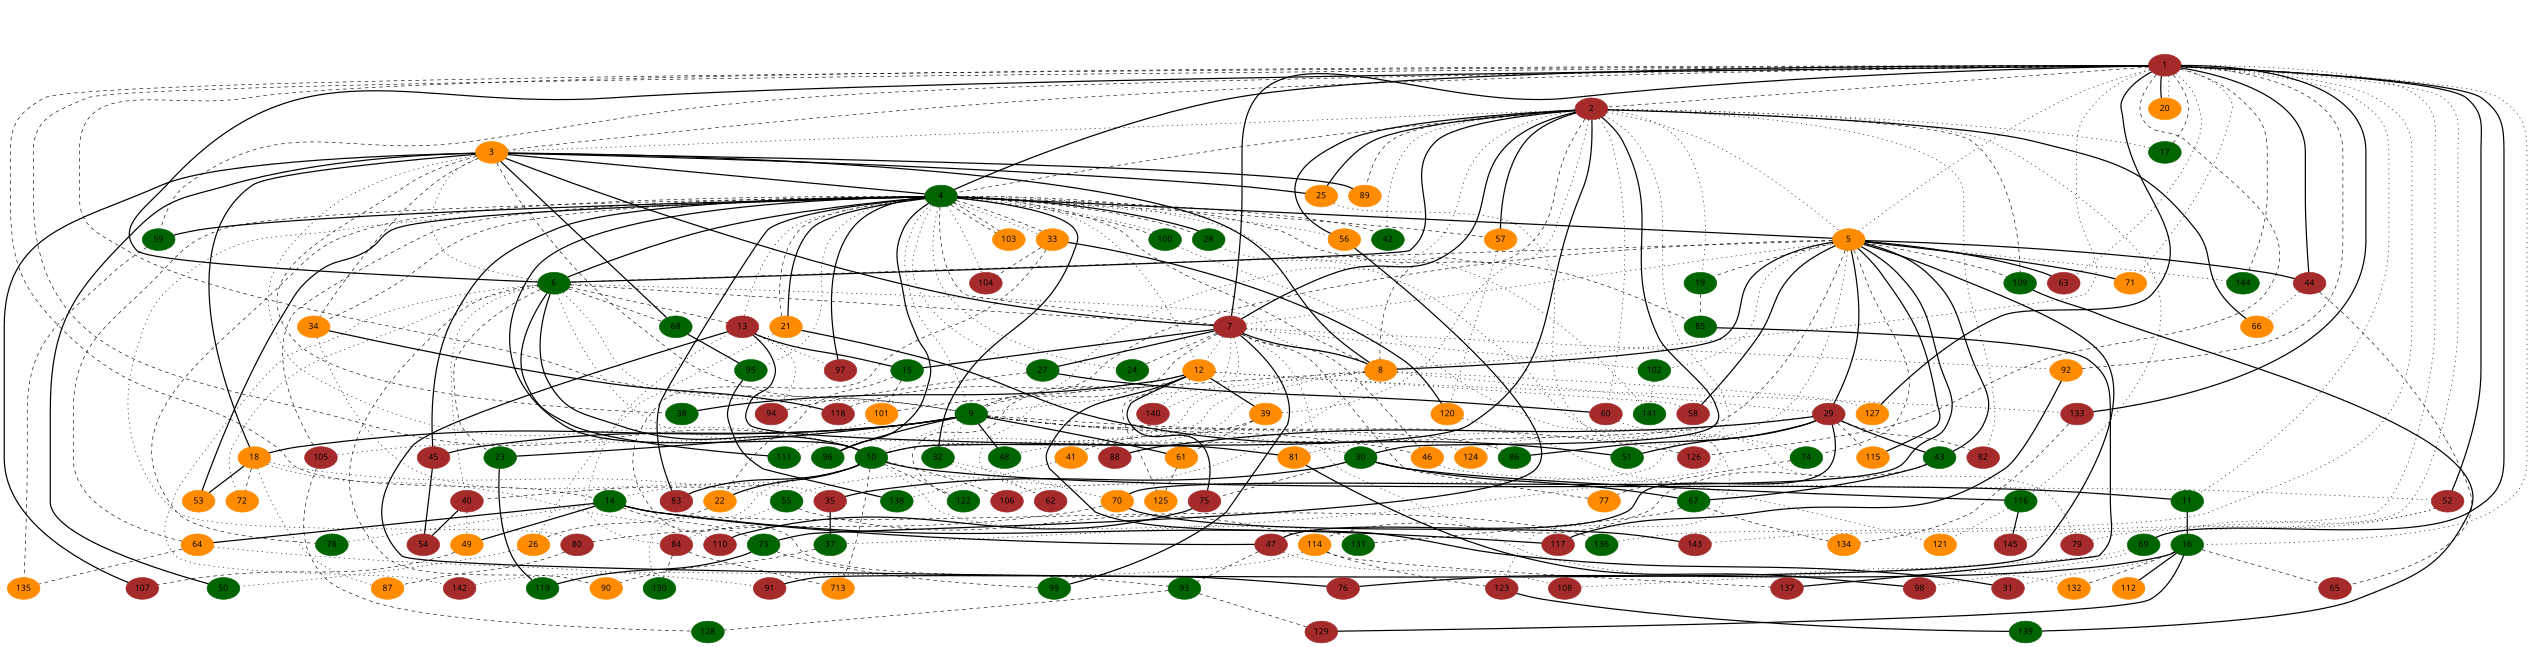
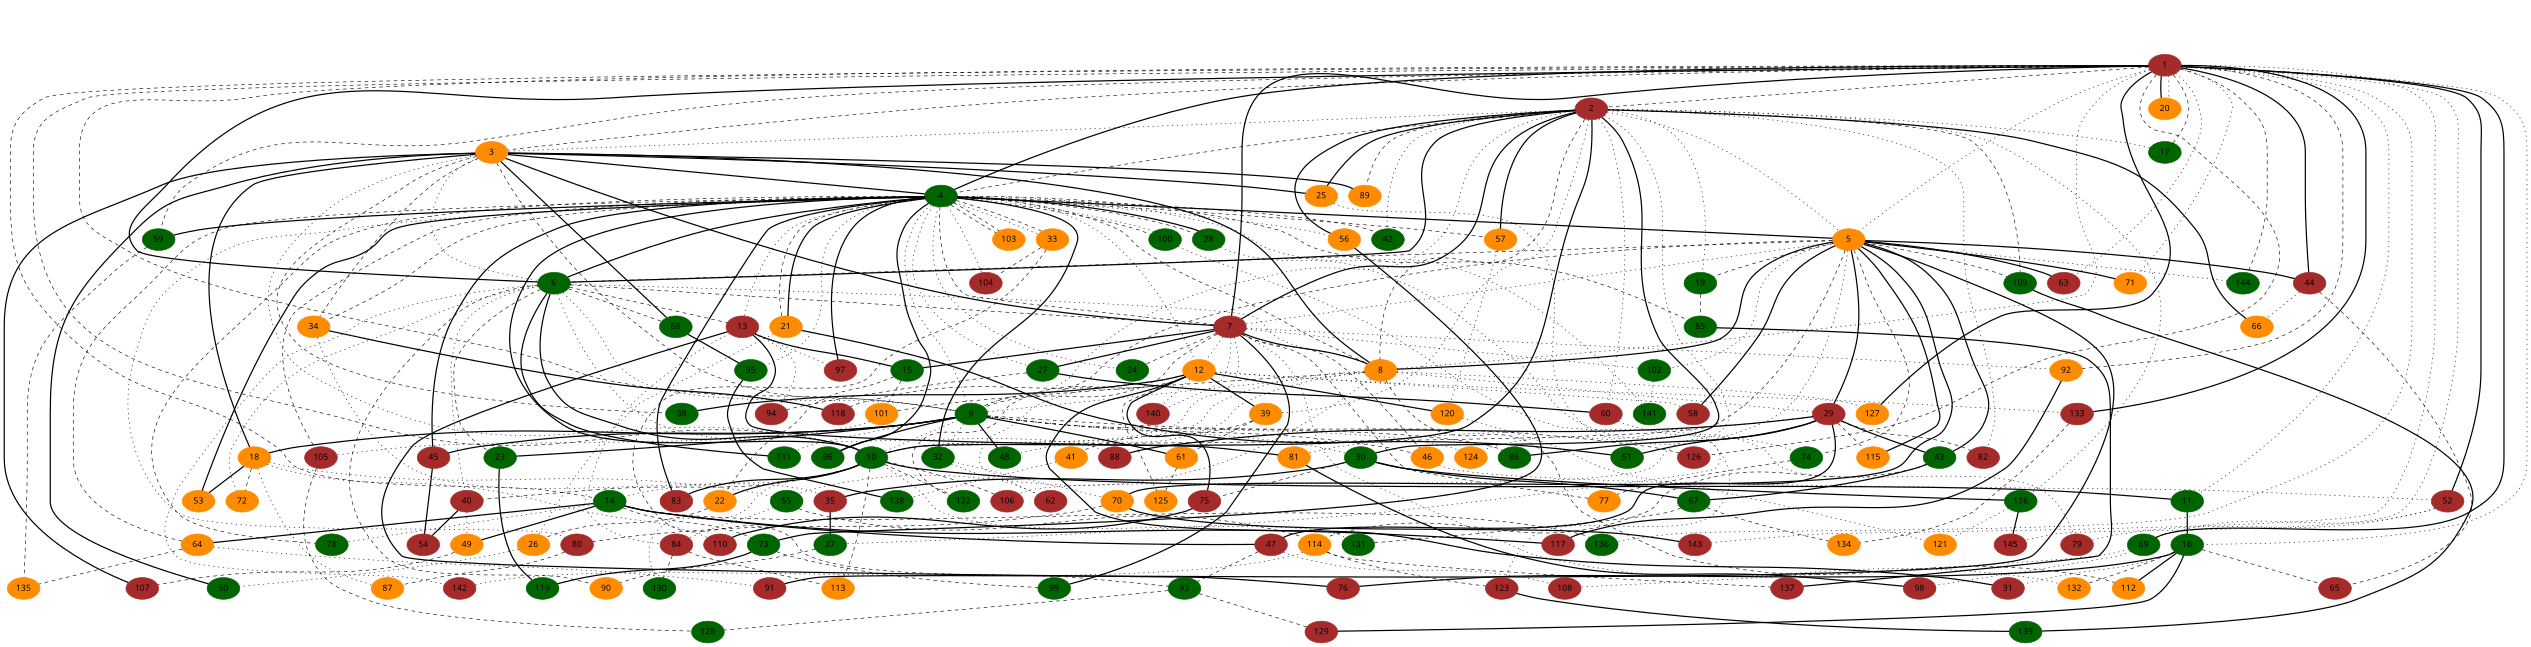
(1270, 294) -> (1318, 391)
none -> (1696, 560)
(838, 588) -> (838, 588)
